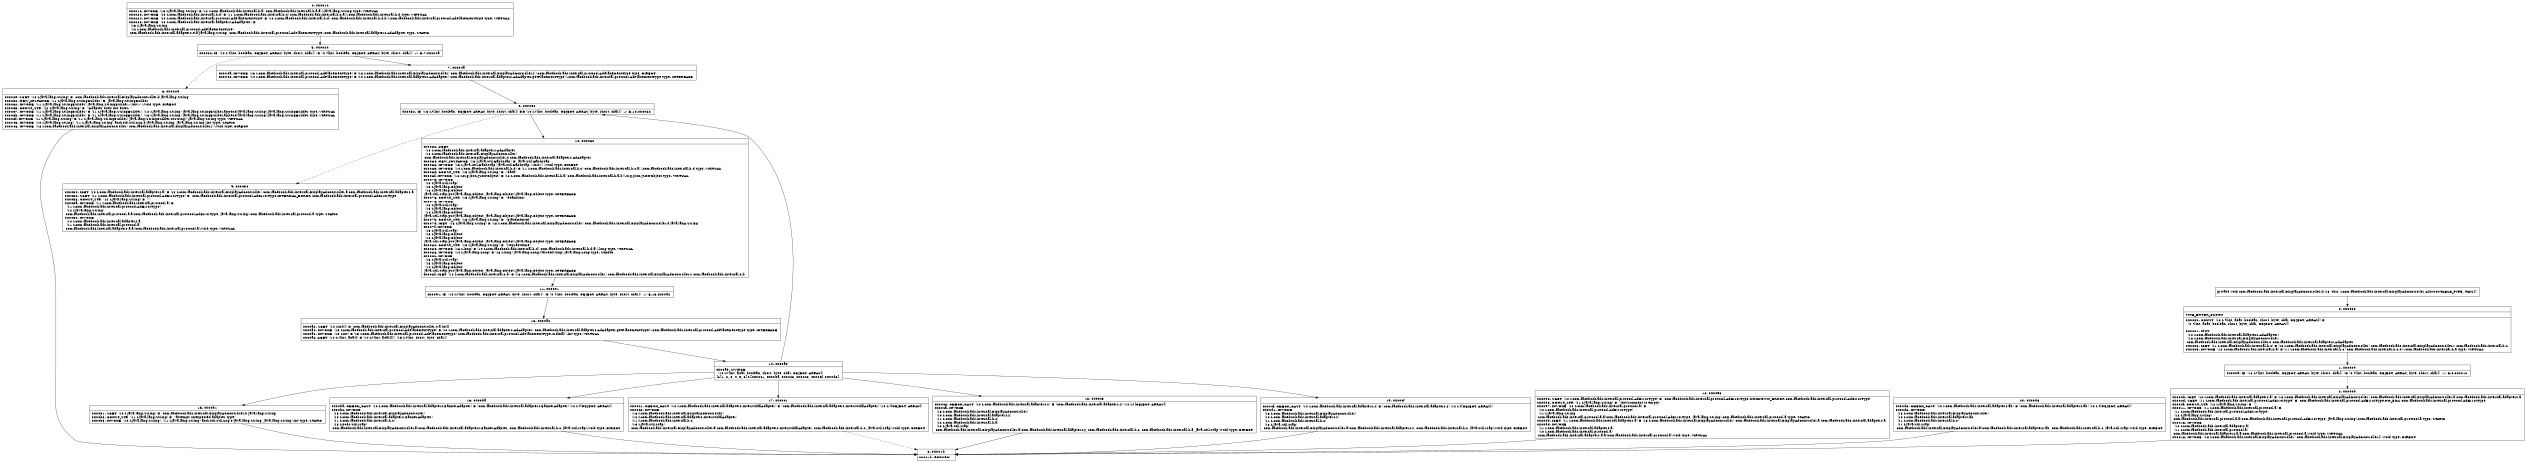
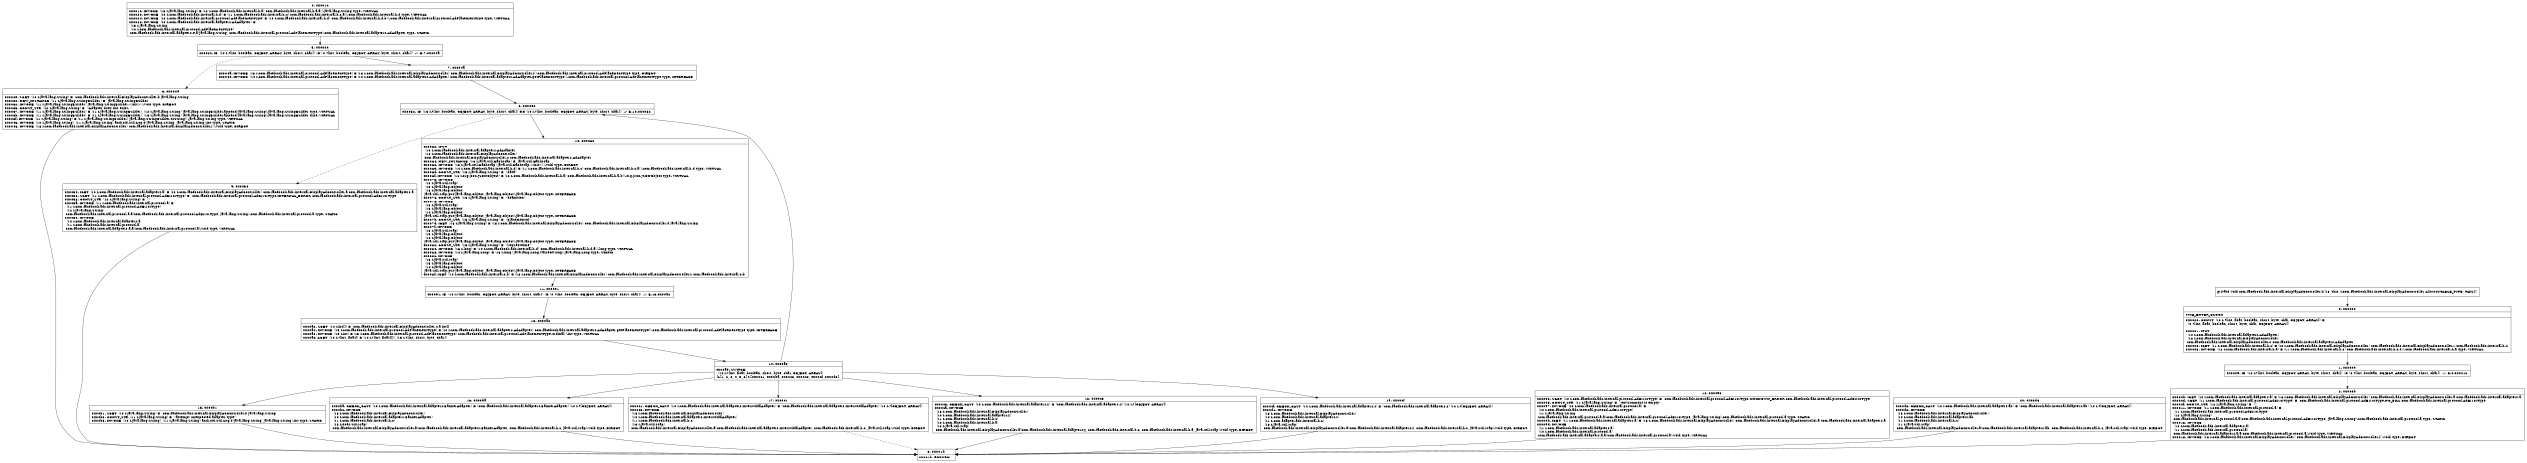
(437, 147) -> (436, 147)
(1295, 421) -> (1293, 421)
none -> (374, 452)
